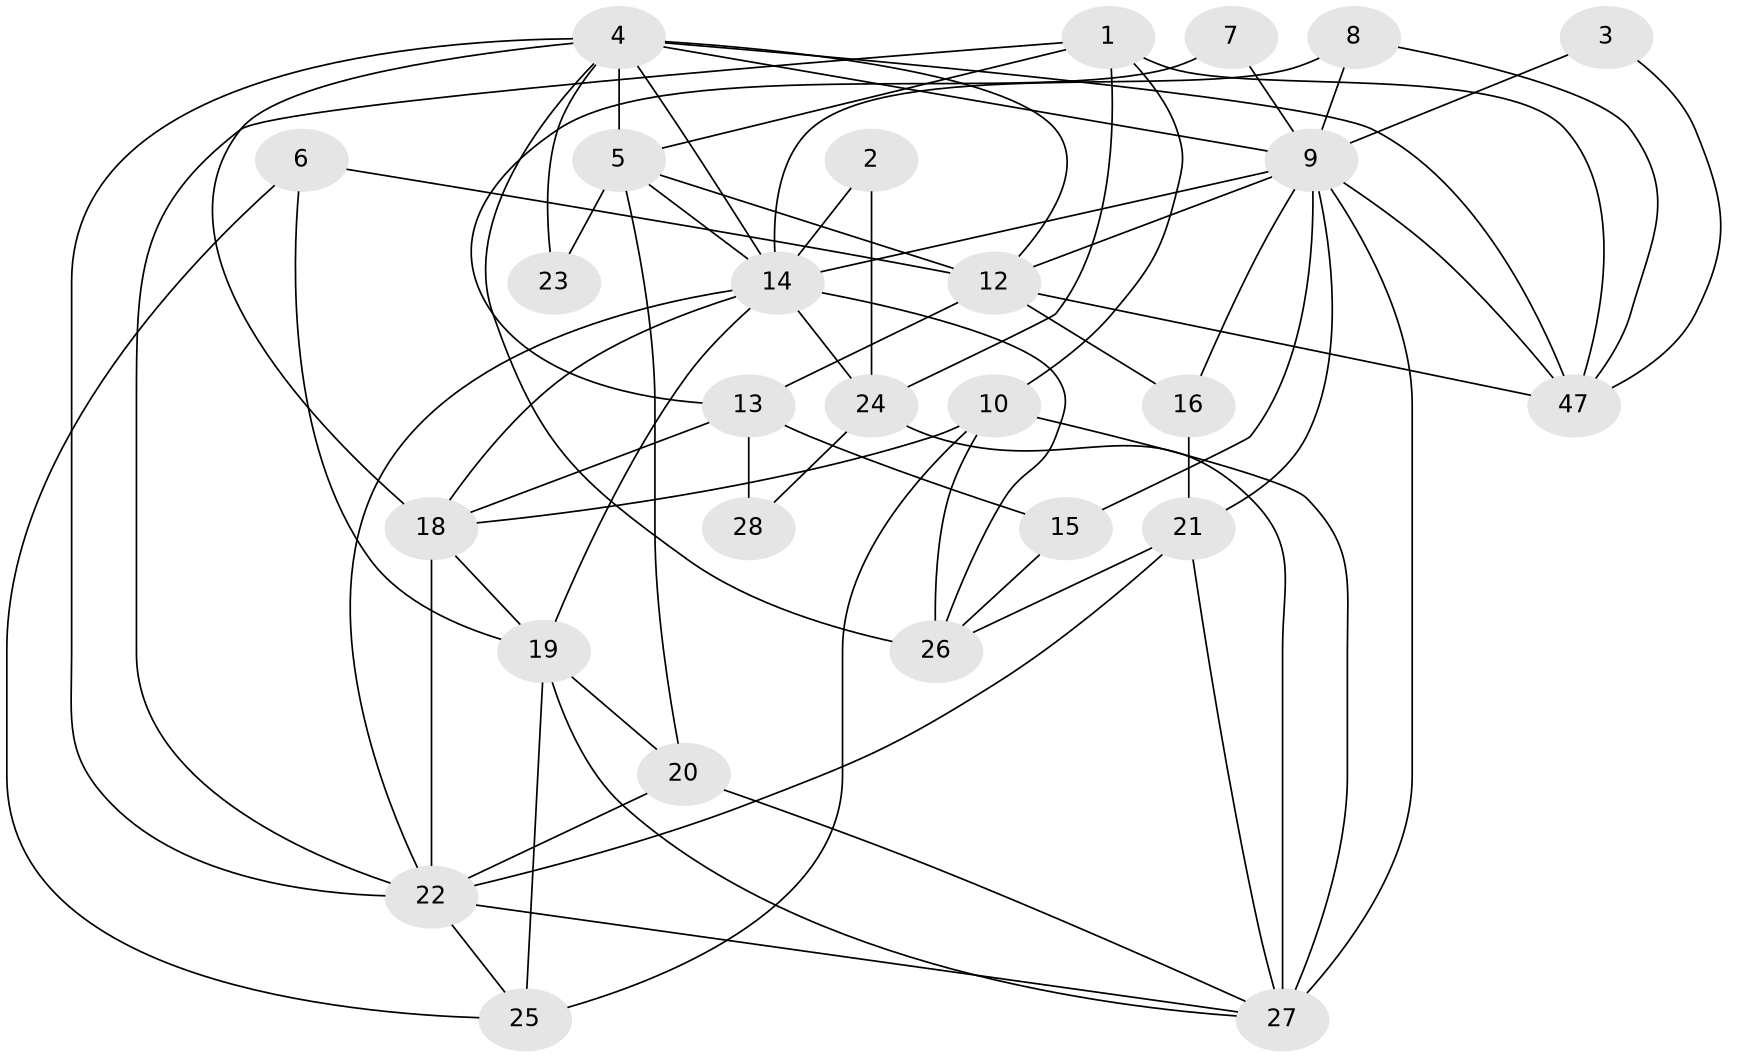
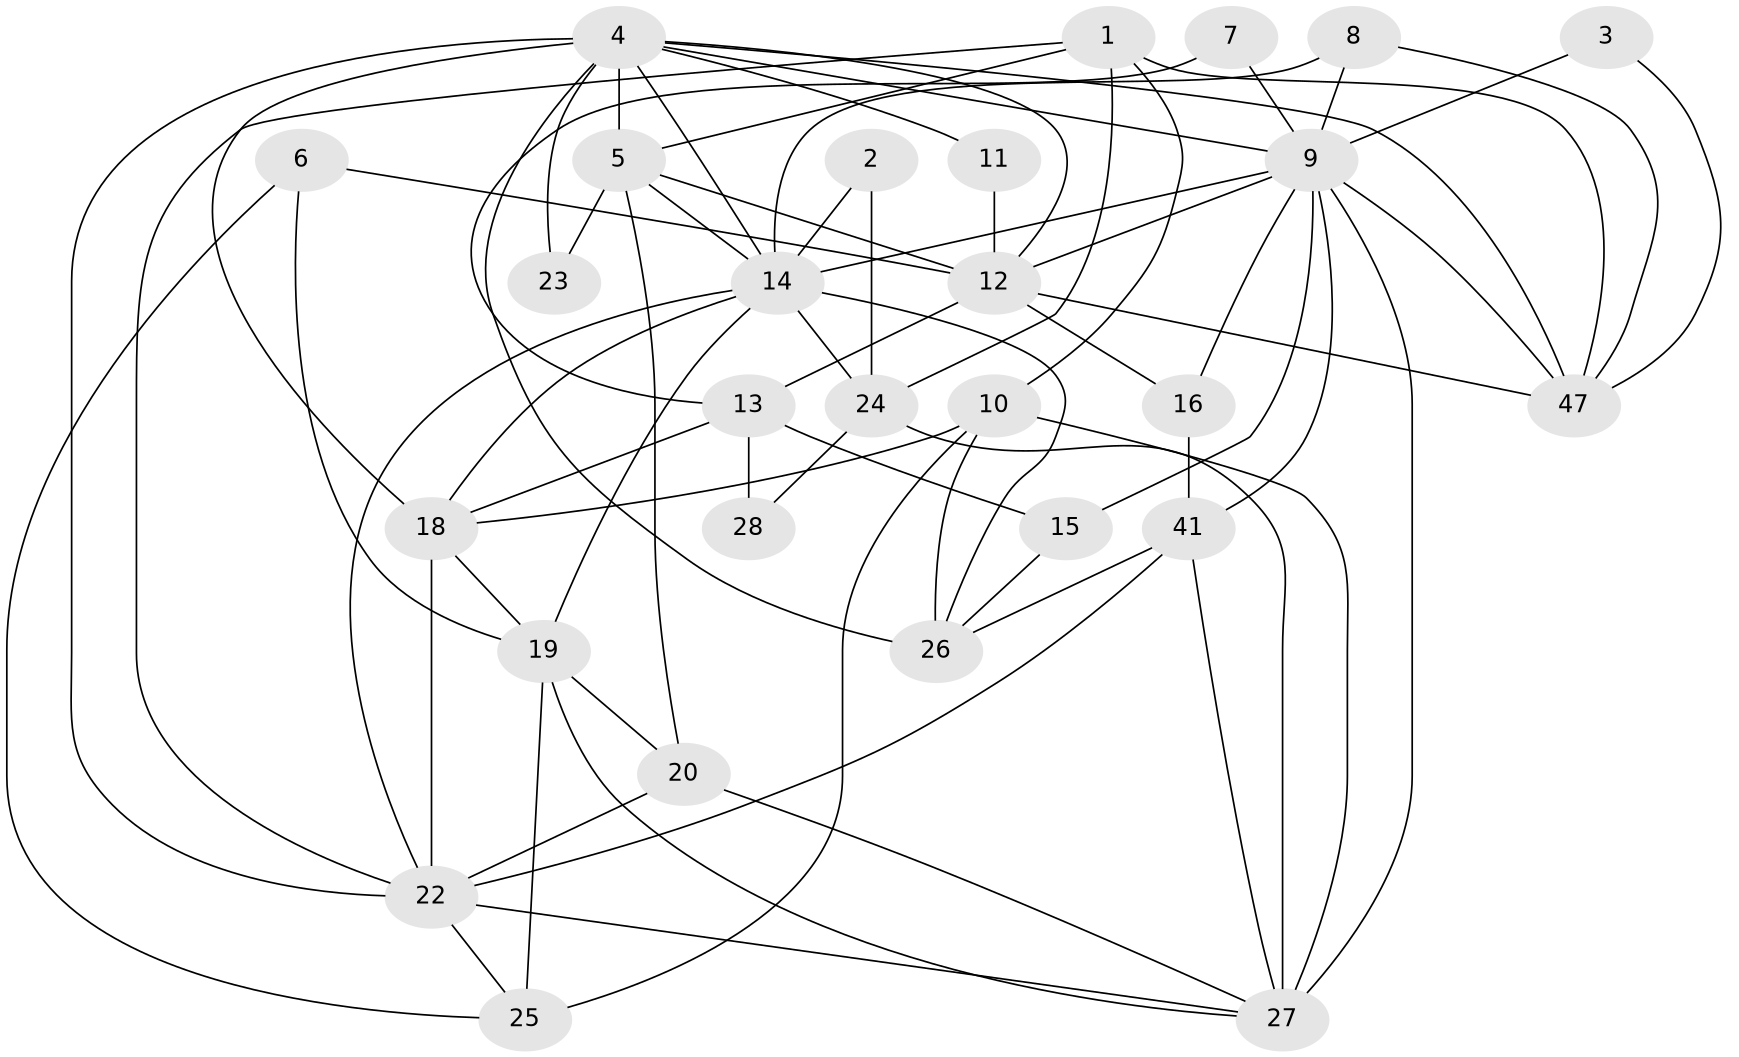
none -> (994, 160)
(1189, 529) -> (1189, 529)
